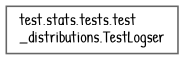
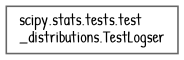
(92, 30) -> (92, 30)
